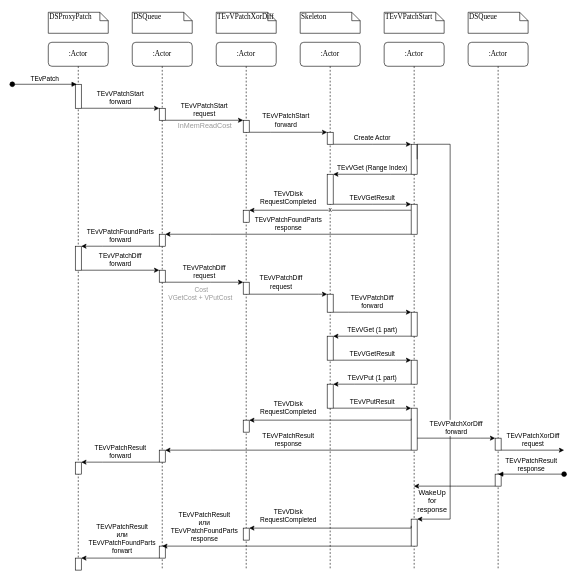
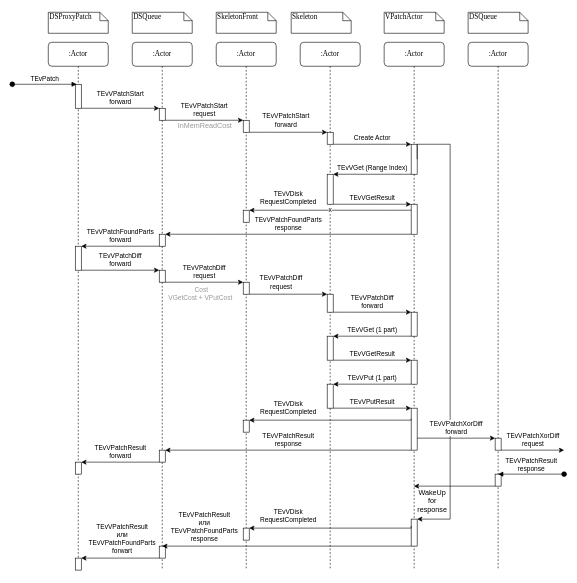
(414, 17) -> (408, 17)
(247, 22) -> (243, 17)
(330, 23) -> (321, 23)
